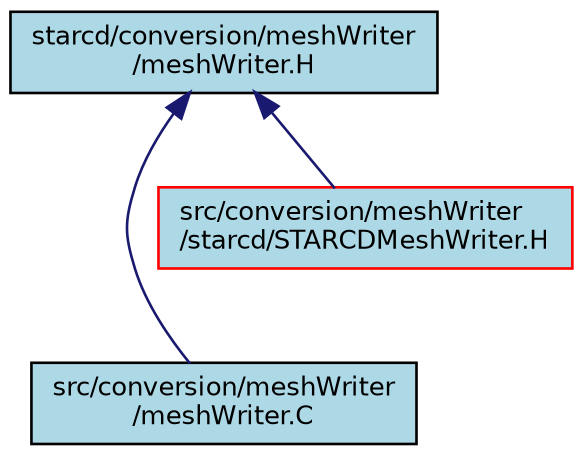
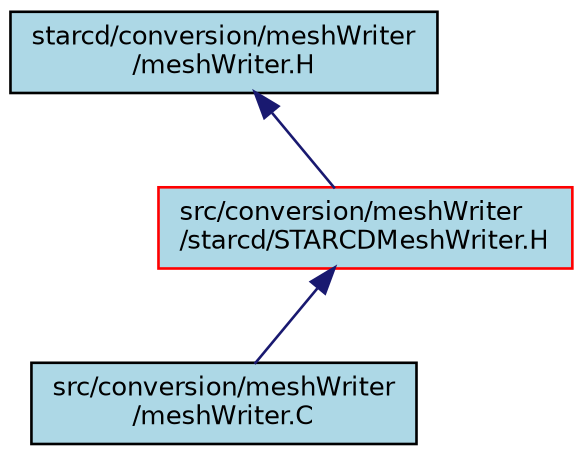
(128, 241) -> (286, 326)
